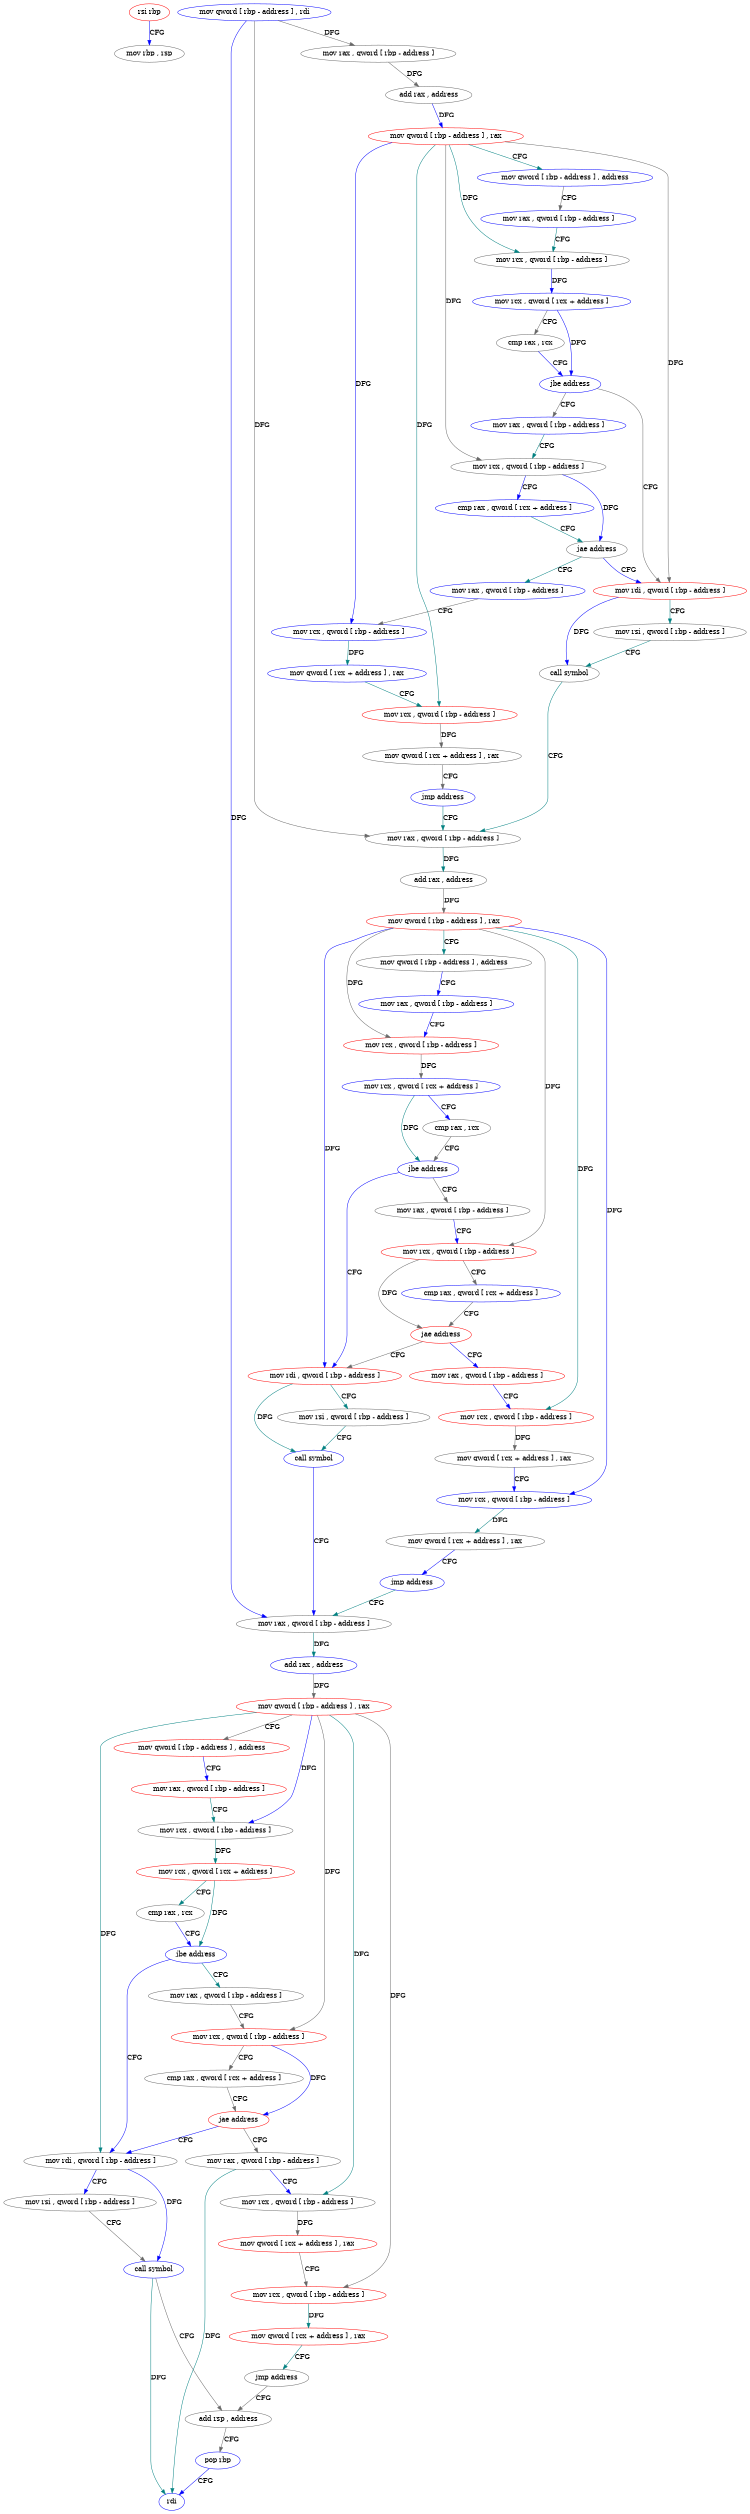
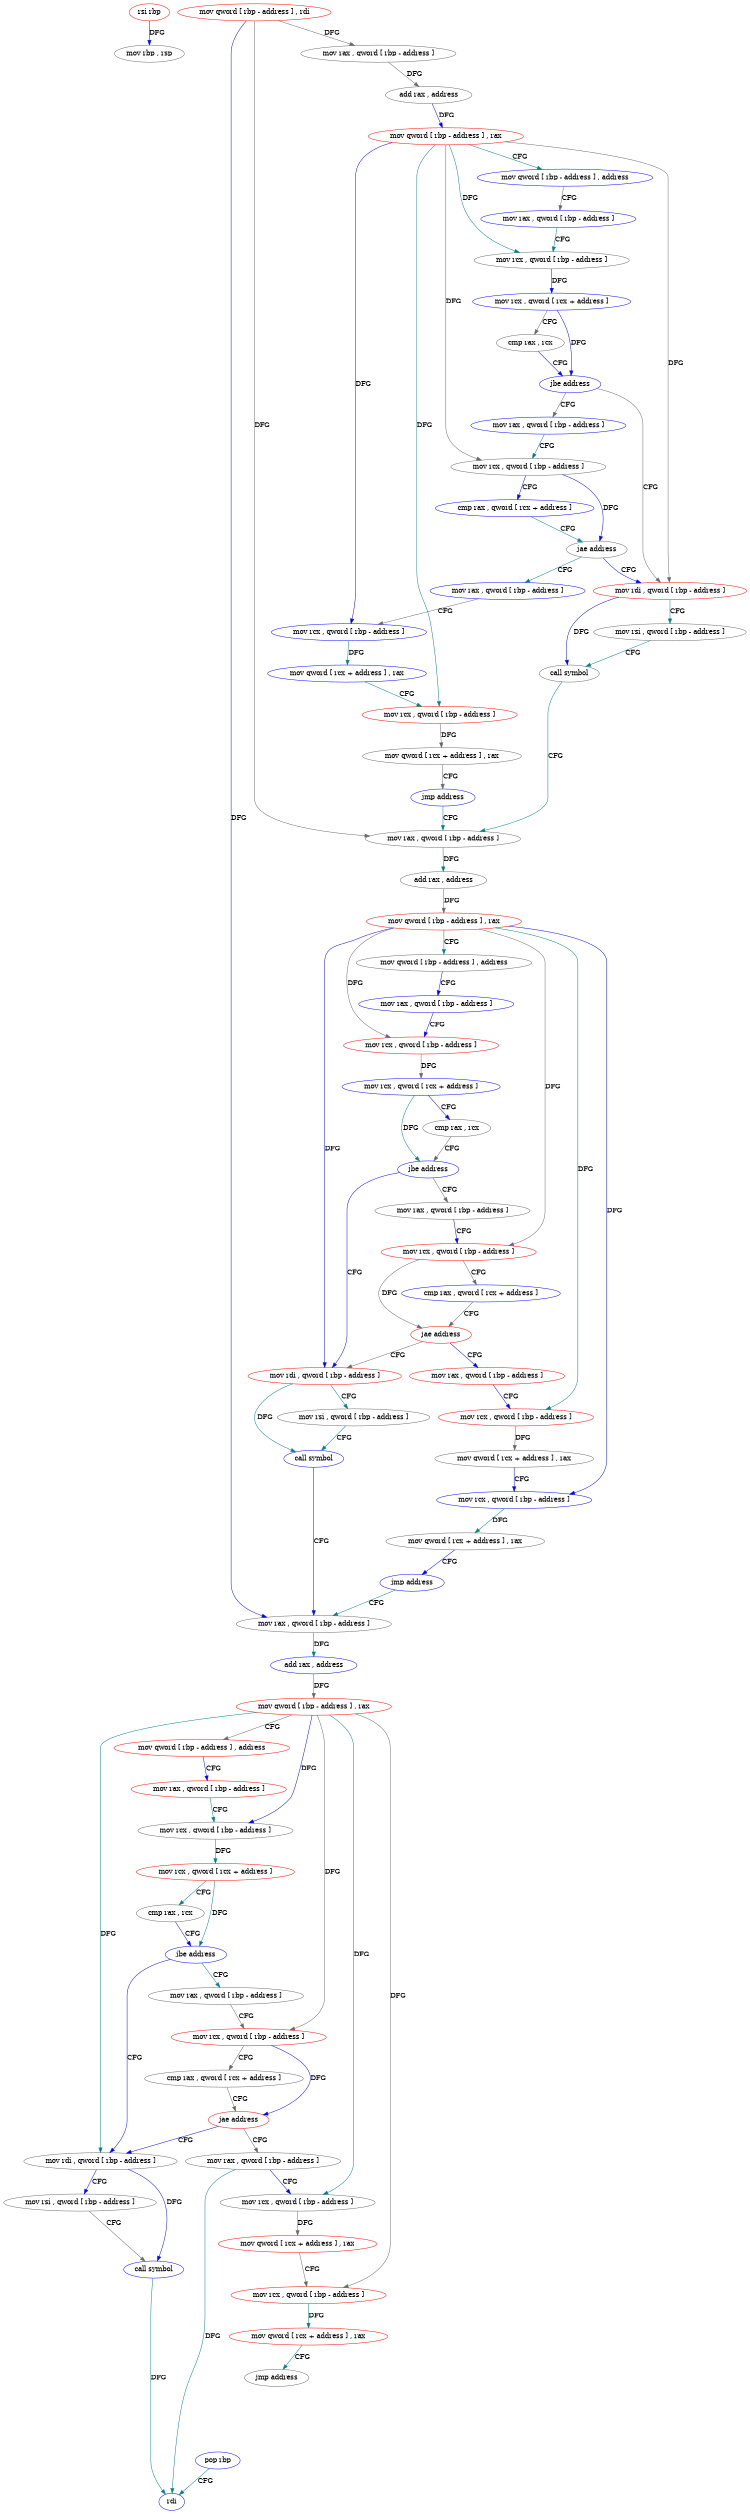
(254, 12) -> (254, 12)
(157, 33) -> (157, 33)
(228, 2419) -> none
(196, 2480) -> (196, 2480)
